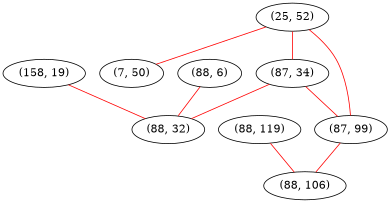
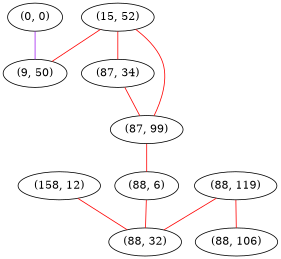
none -> (35, 17)
(292, 17) -> (118, 17)
(44, 73) -> (59, 186)
(132, 73) -> (35, 73)
(230, 101) -> (190, 214)
(328, 158) -> (147, 158)
